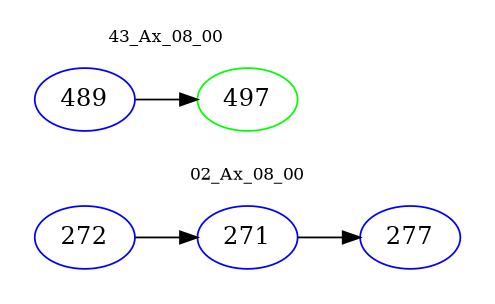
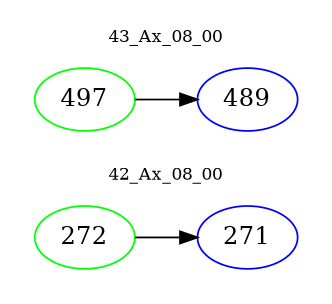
(157, 100) -> (157, 100)
(248, 175) -> (166, 175)
(85, 237) -> (85, 237)
(410, 237) -> none
